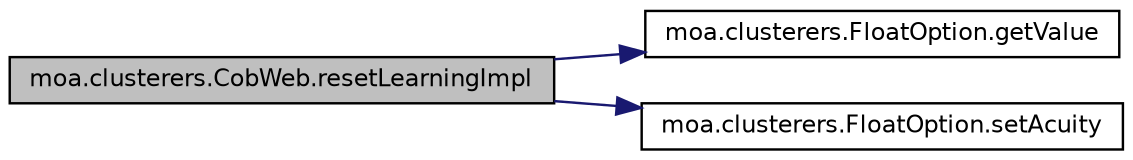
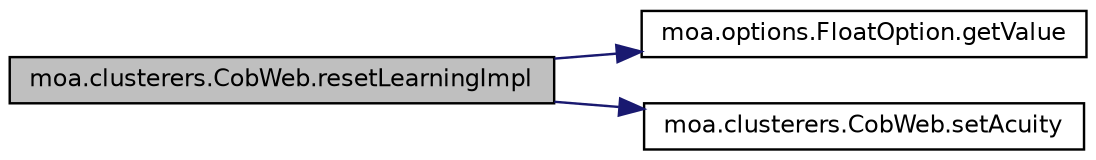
(882, 34) -> (864, 34)
(882, 126) -> (864, 126)
